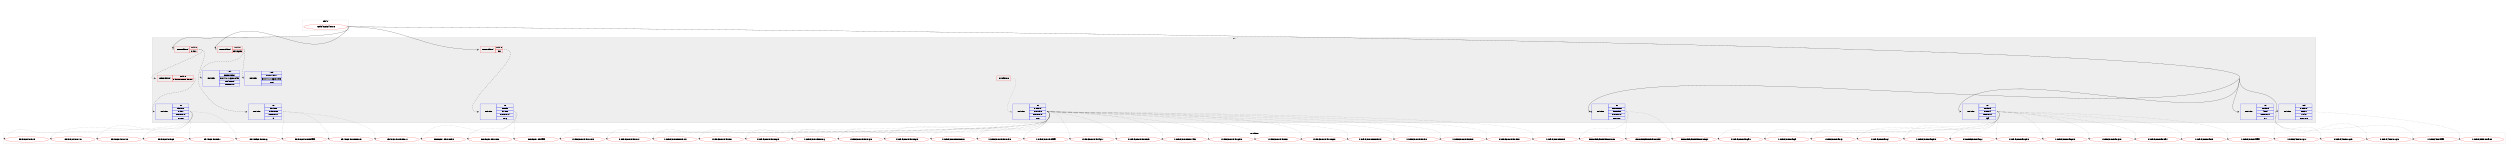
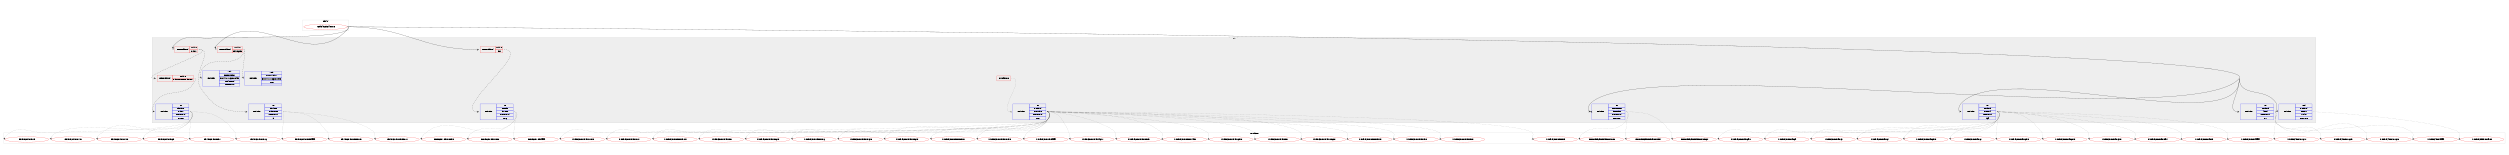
(258, 139) -> (258, 139)
(1509, 139) -> none
(1972, 139) -> (1972, 139)
